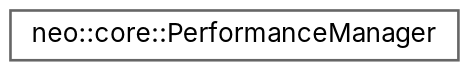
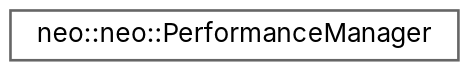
(234, 35) -> (234, 35)
